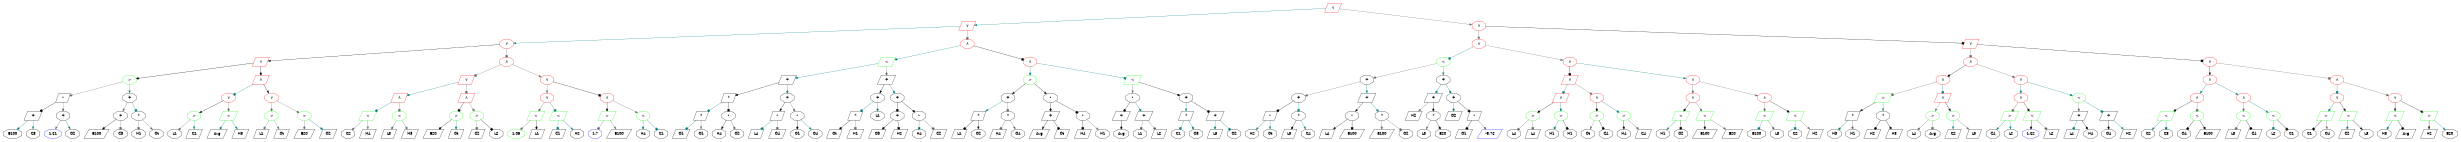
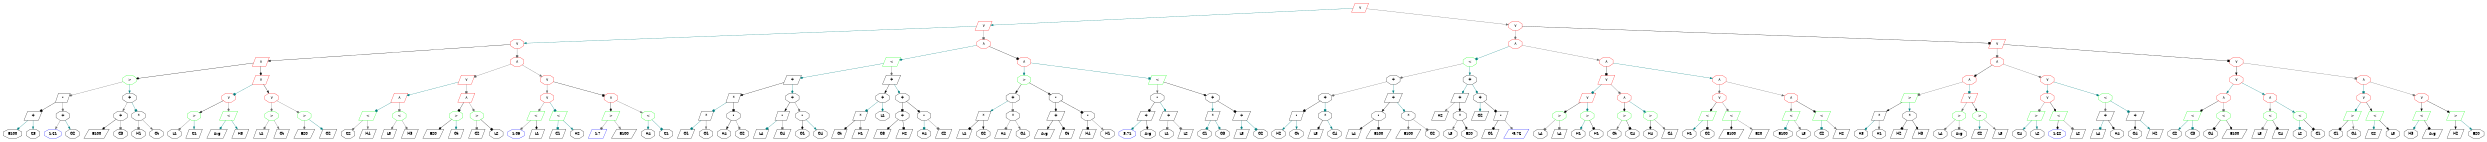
(516, 134) -> (516, 134)
(595, 134) -> (598, 134)
none -> (1127, 134)
